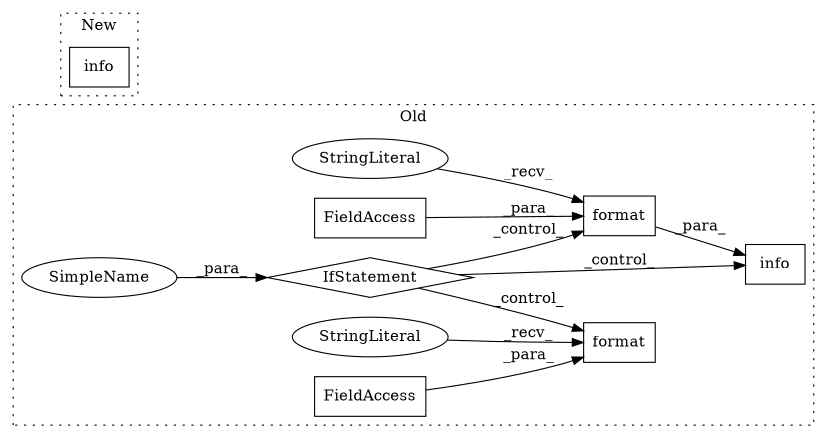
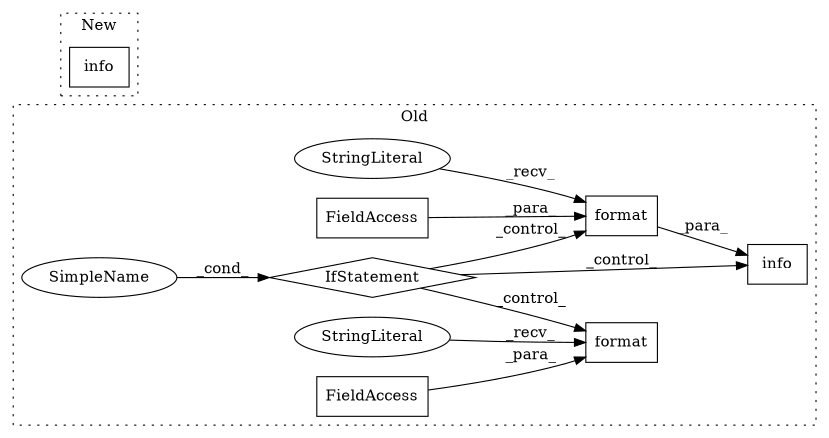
(222, 269) -> (223, 269)
